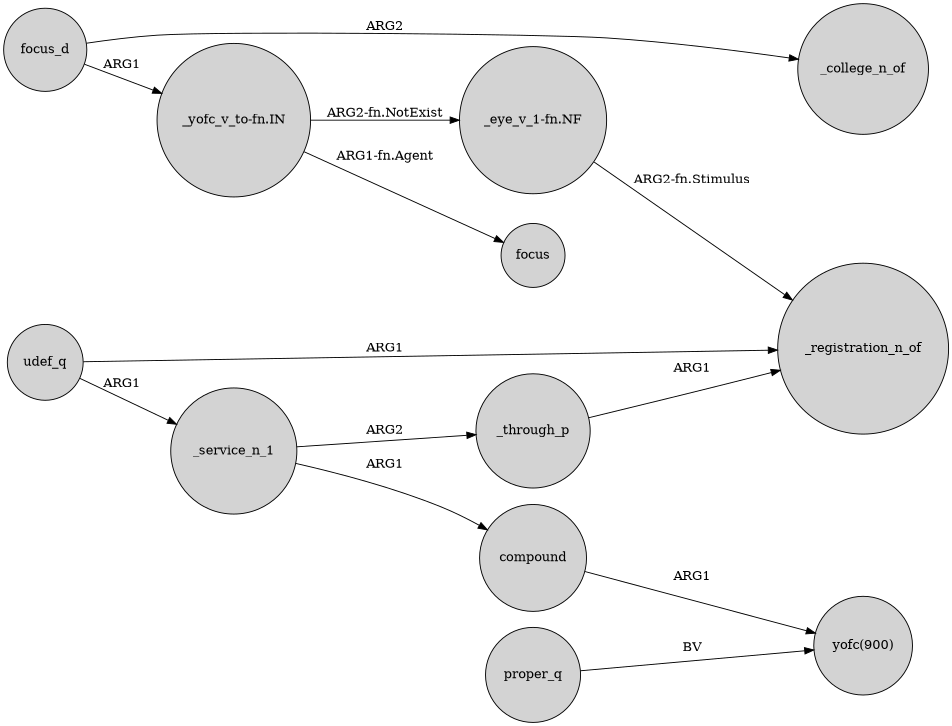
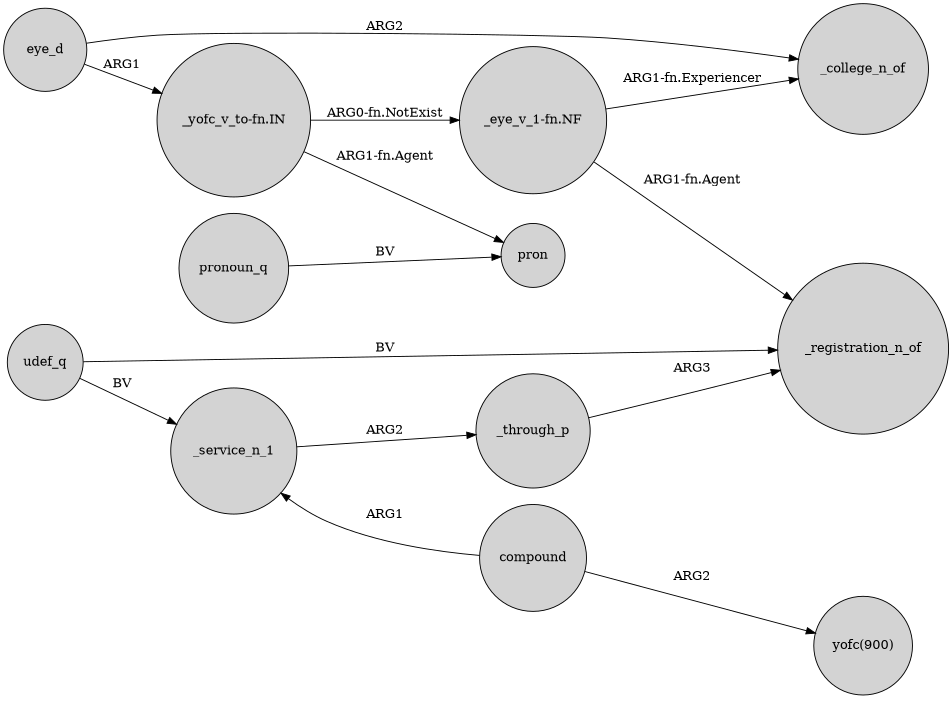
(45, 50) -> (45, 50)
none -> (698, 95)
(385, 113) -> (385, 113)
(692, 180) -> (692, 180)
(533, 255) -> (533, 255)
none -> (234, 268)
(385, 348) -> (385, 348)
(692, 368) -> (692, 368)
(122, 384) -> (122, 384)
(390, 489) -> (380, 539)
(692, 577) -> (692, 577)
(533, 675) -> none
